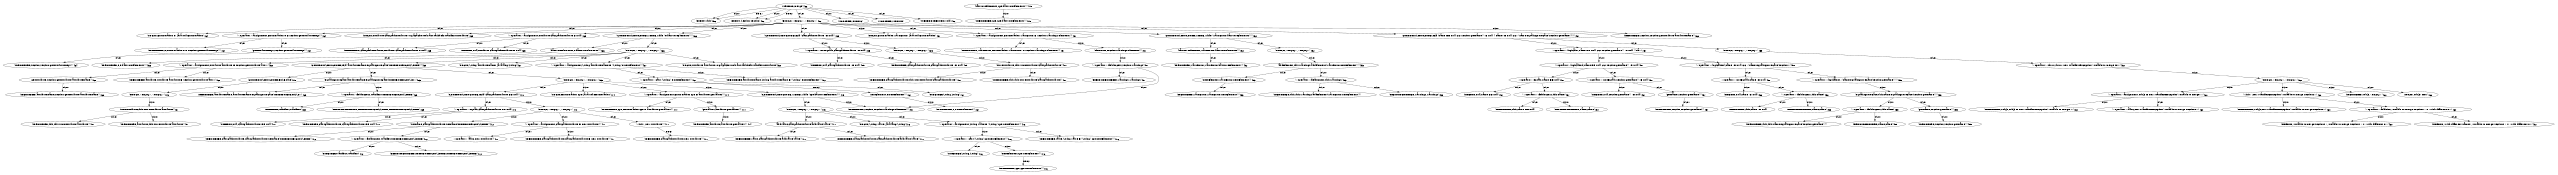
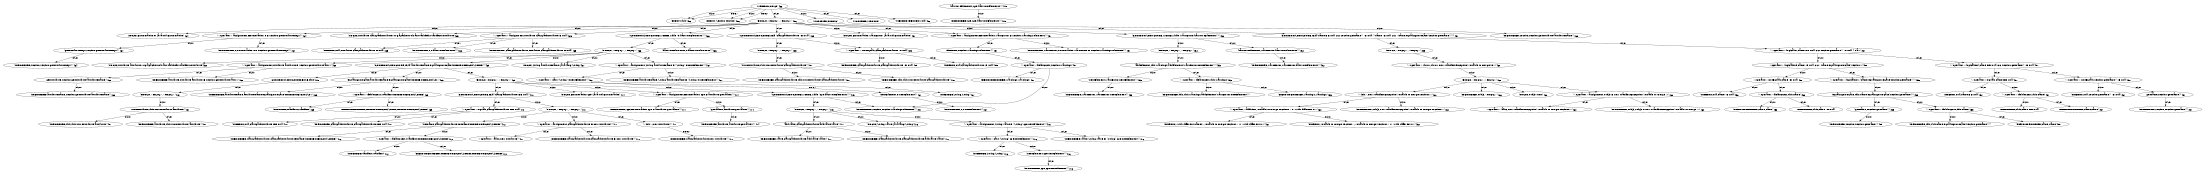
(352, 57) -> (485, 43)
(1027, 161) -> (1052, 161)
